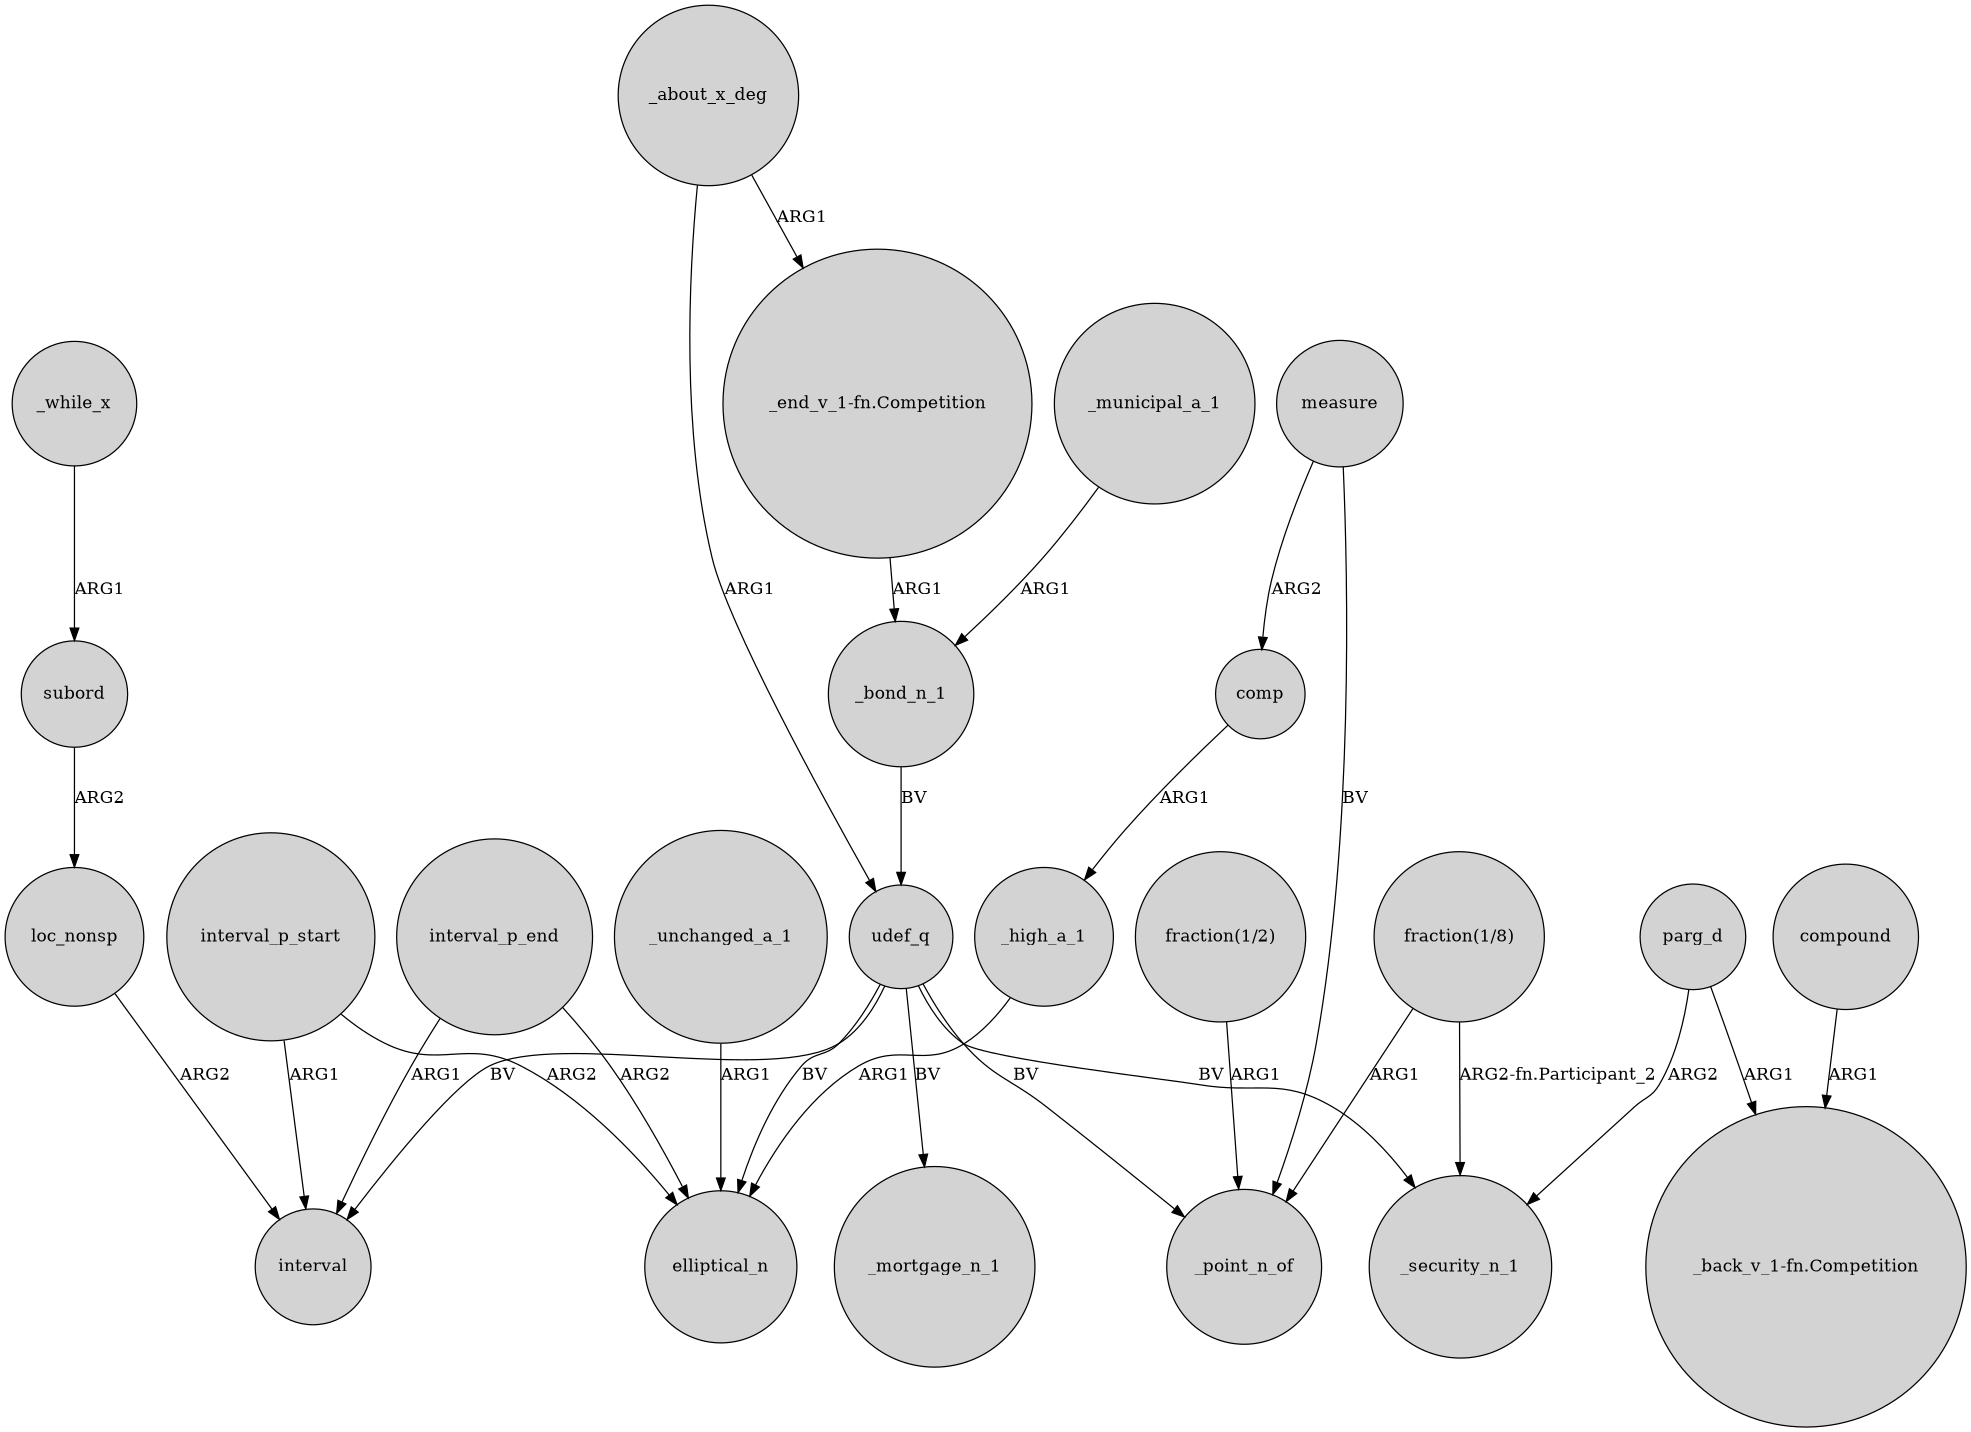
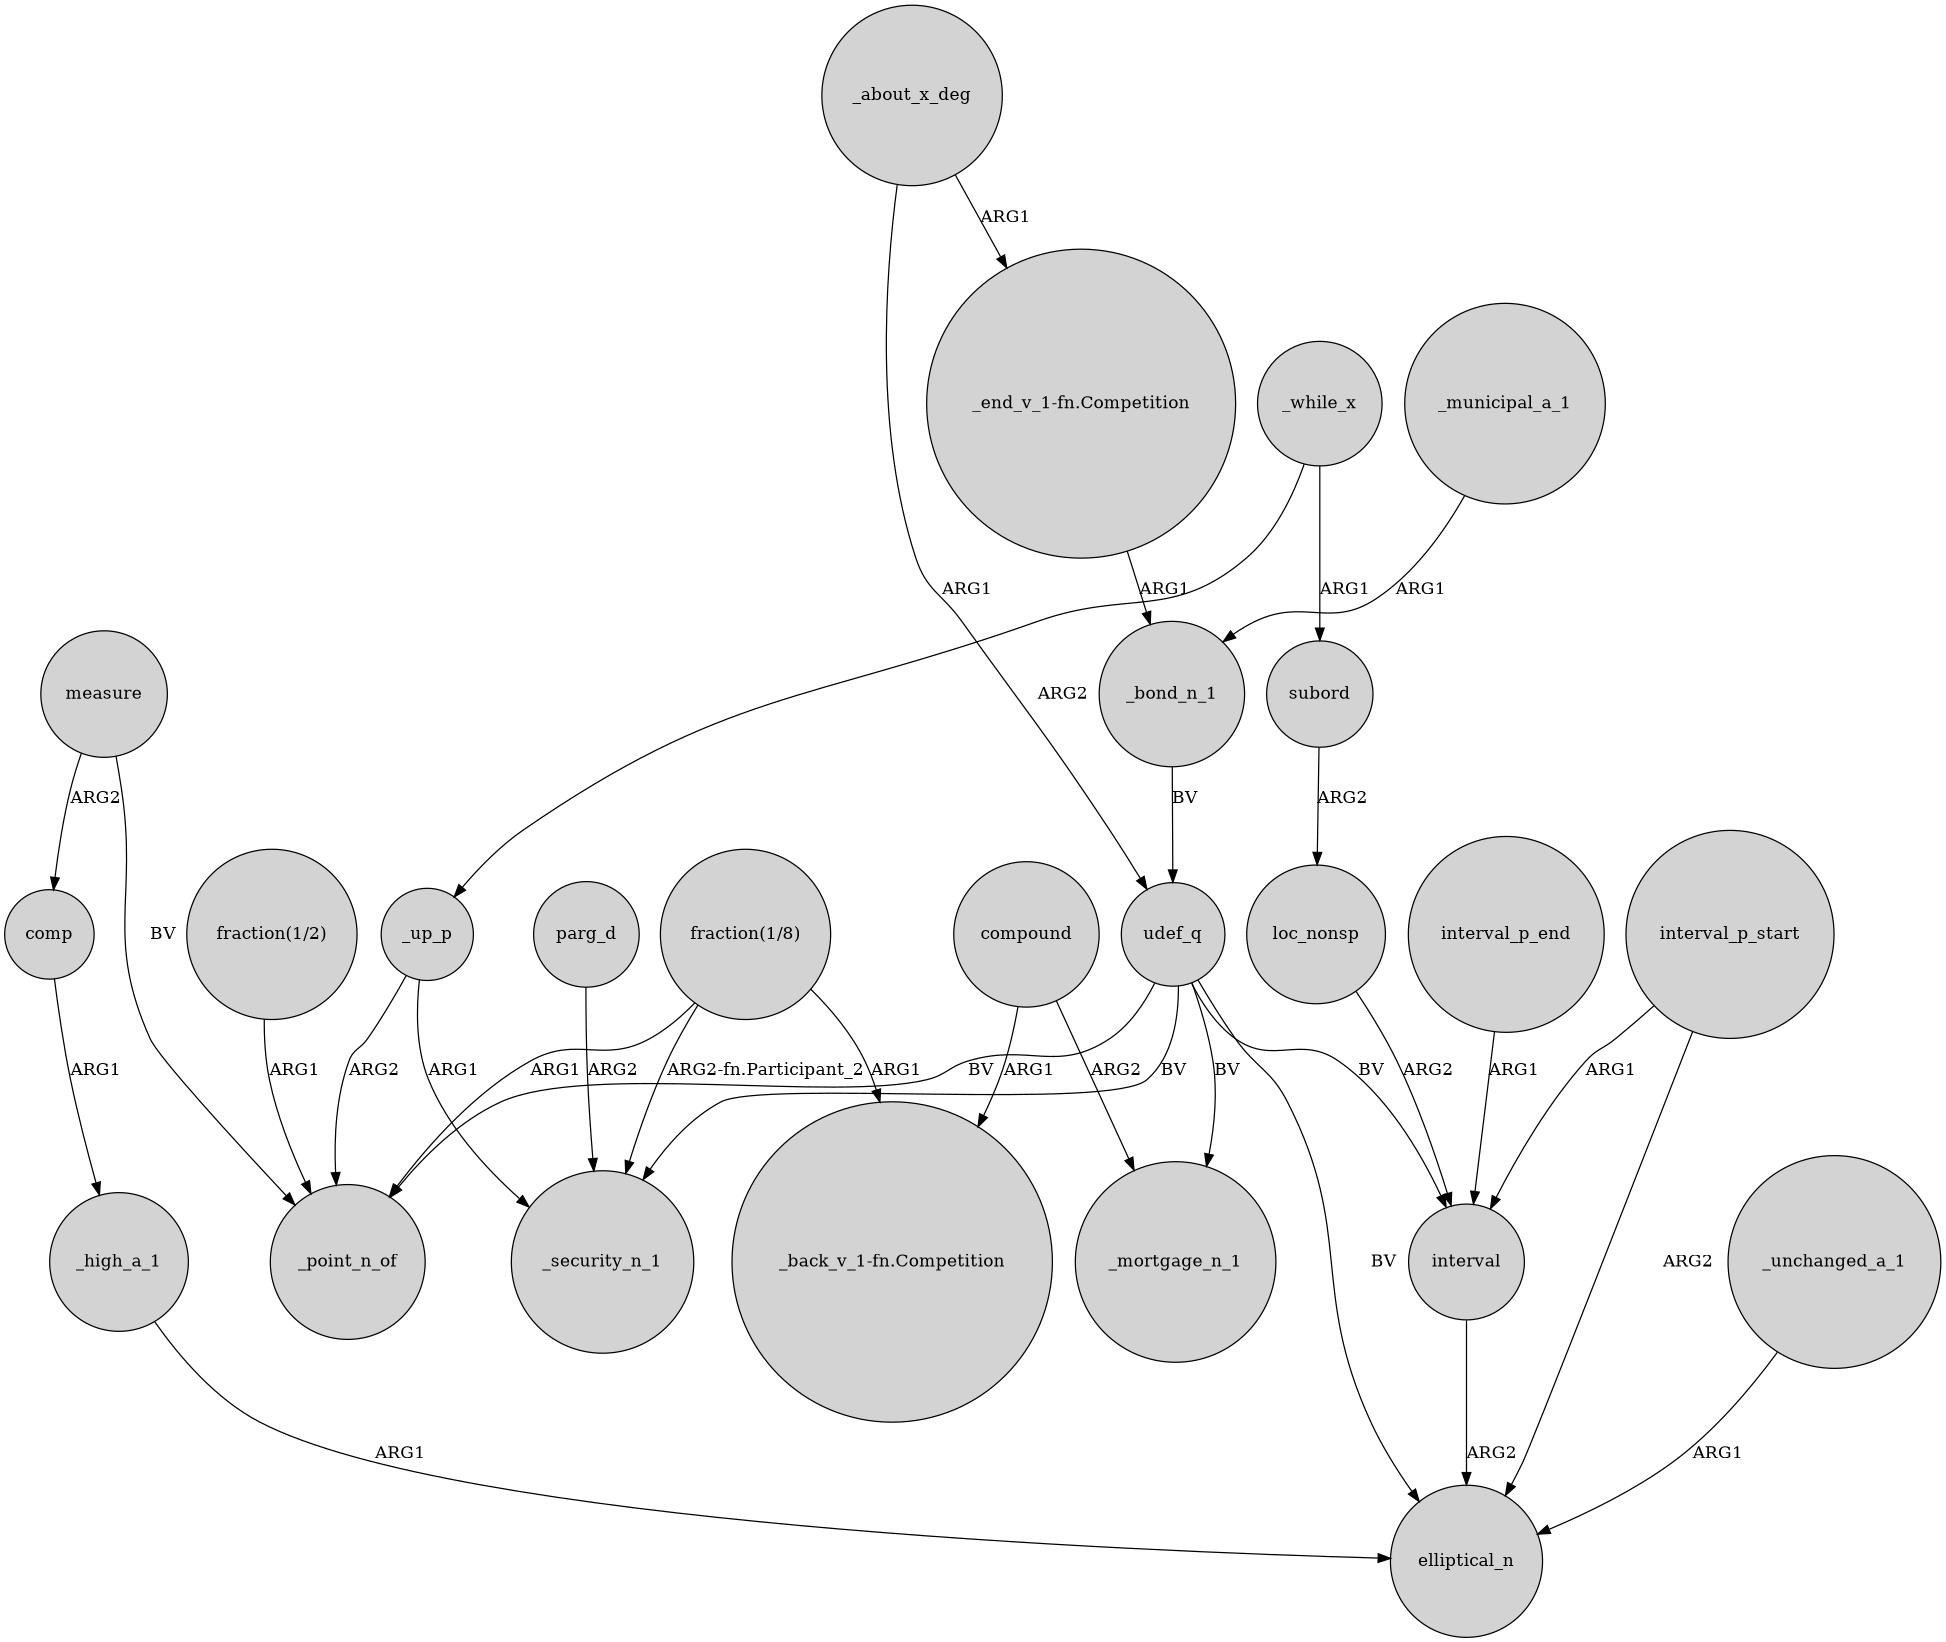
none -> (427, 934)
(1731, 1044) -> (850, 1035)
none -> (1093, 1080)
(628, 1093) -> (1466, 1396)
